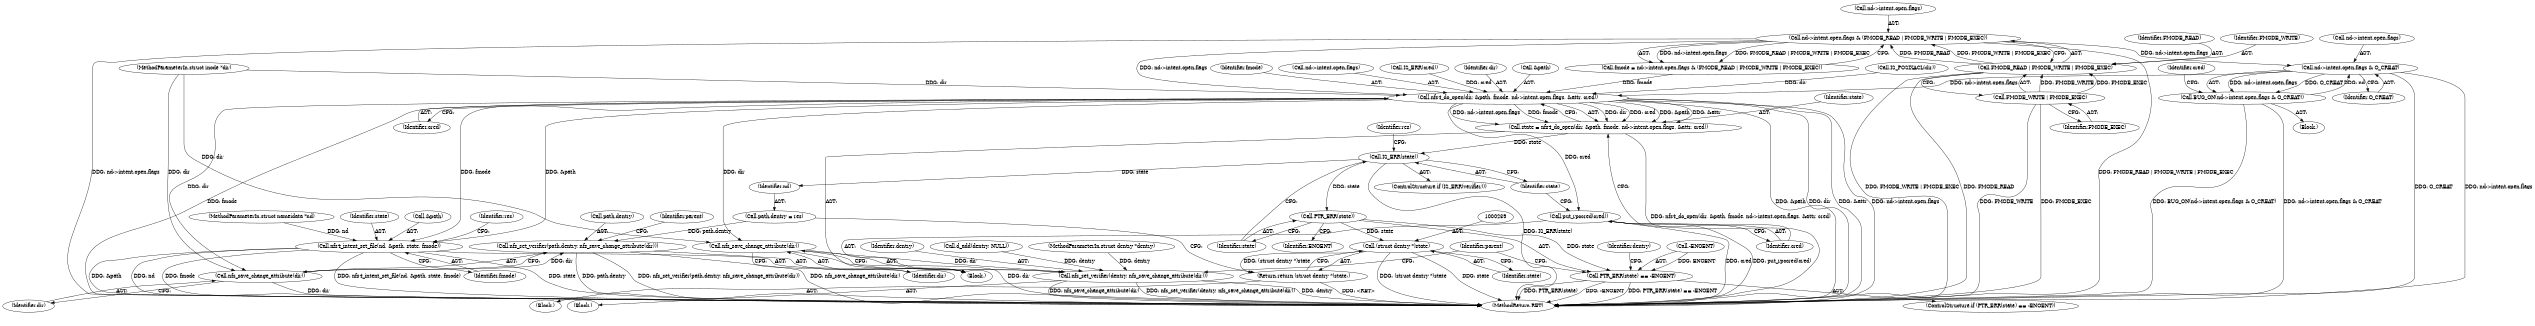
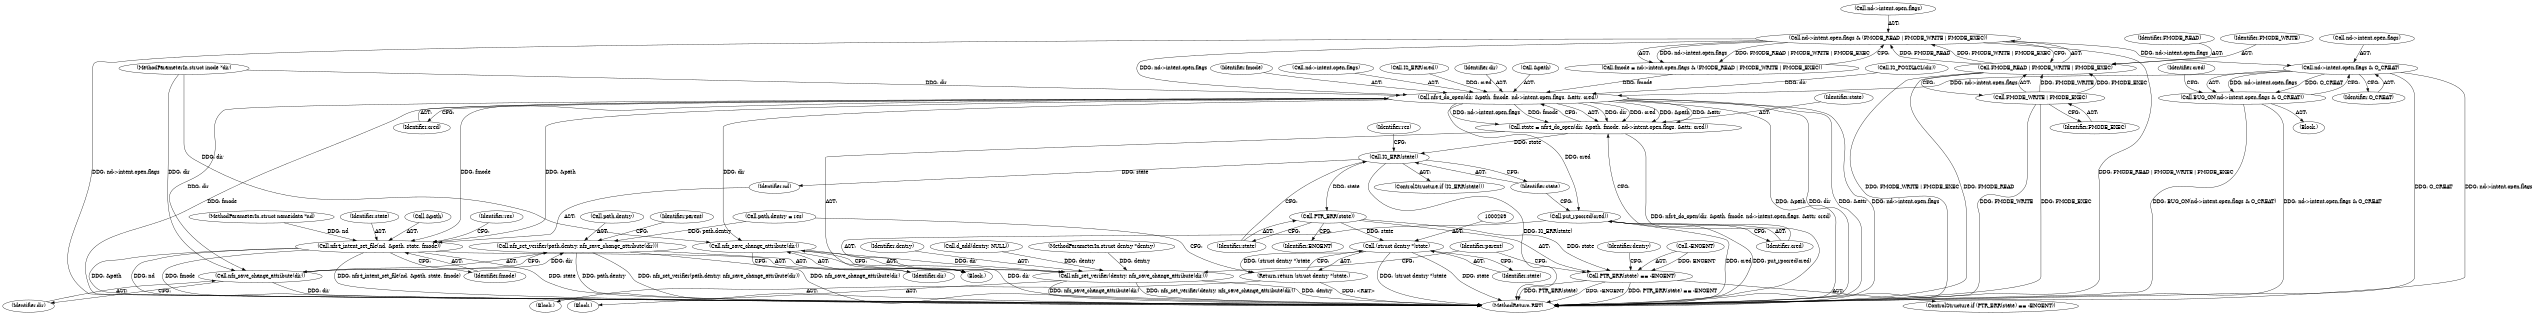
(2354, 83) -> (2354, 83)
(1439, 187) -> (1439, 187)
(774, 200) -> (588, 202)
